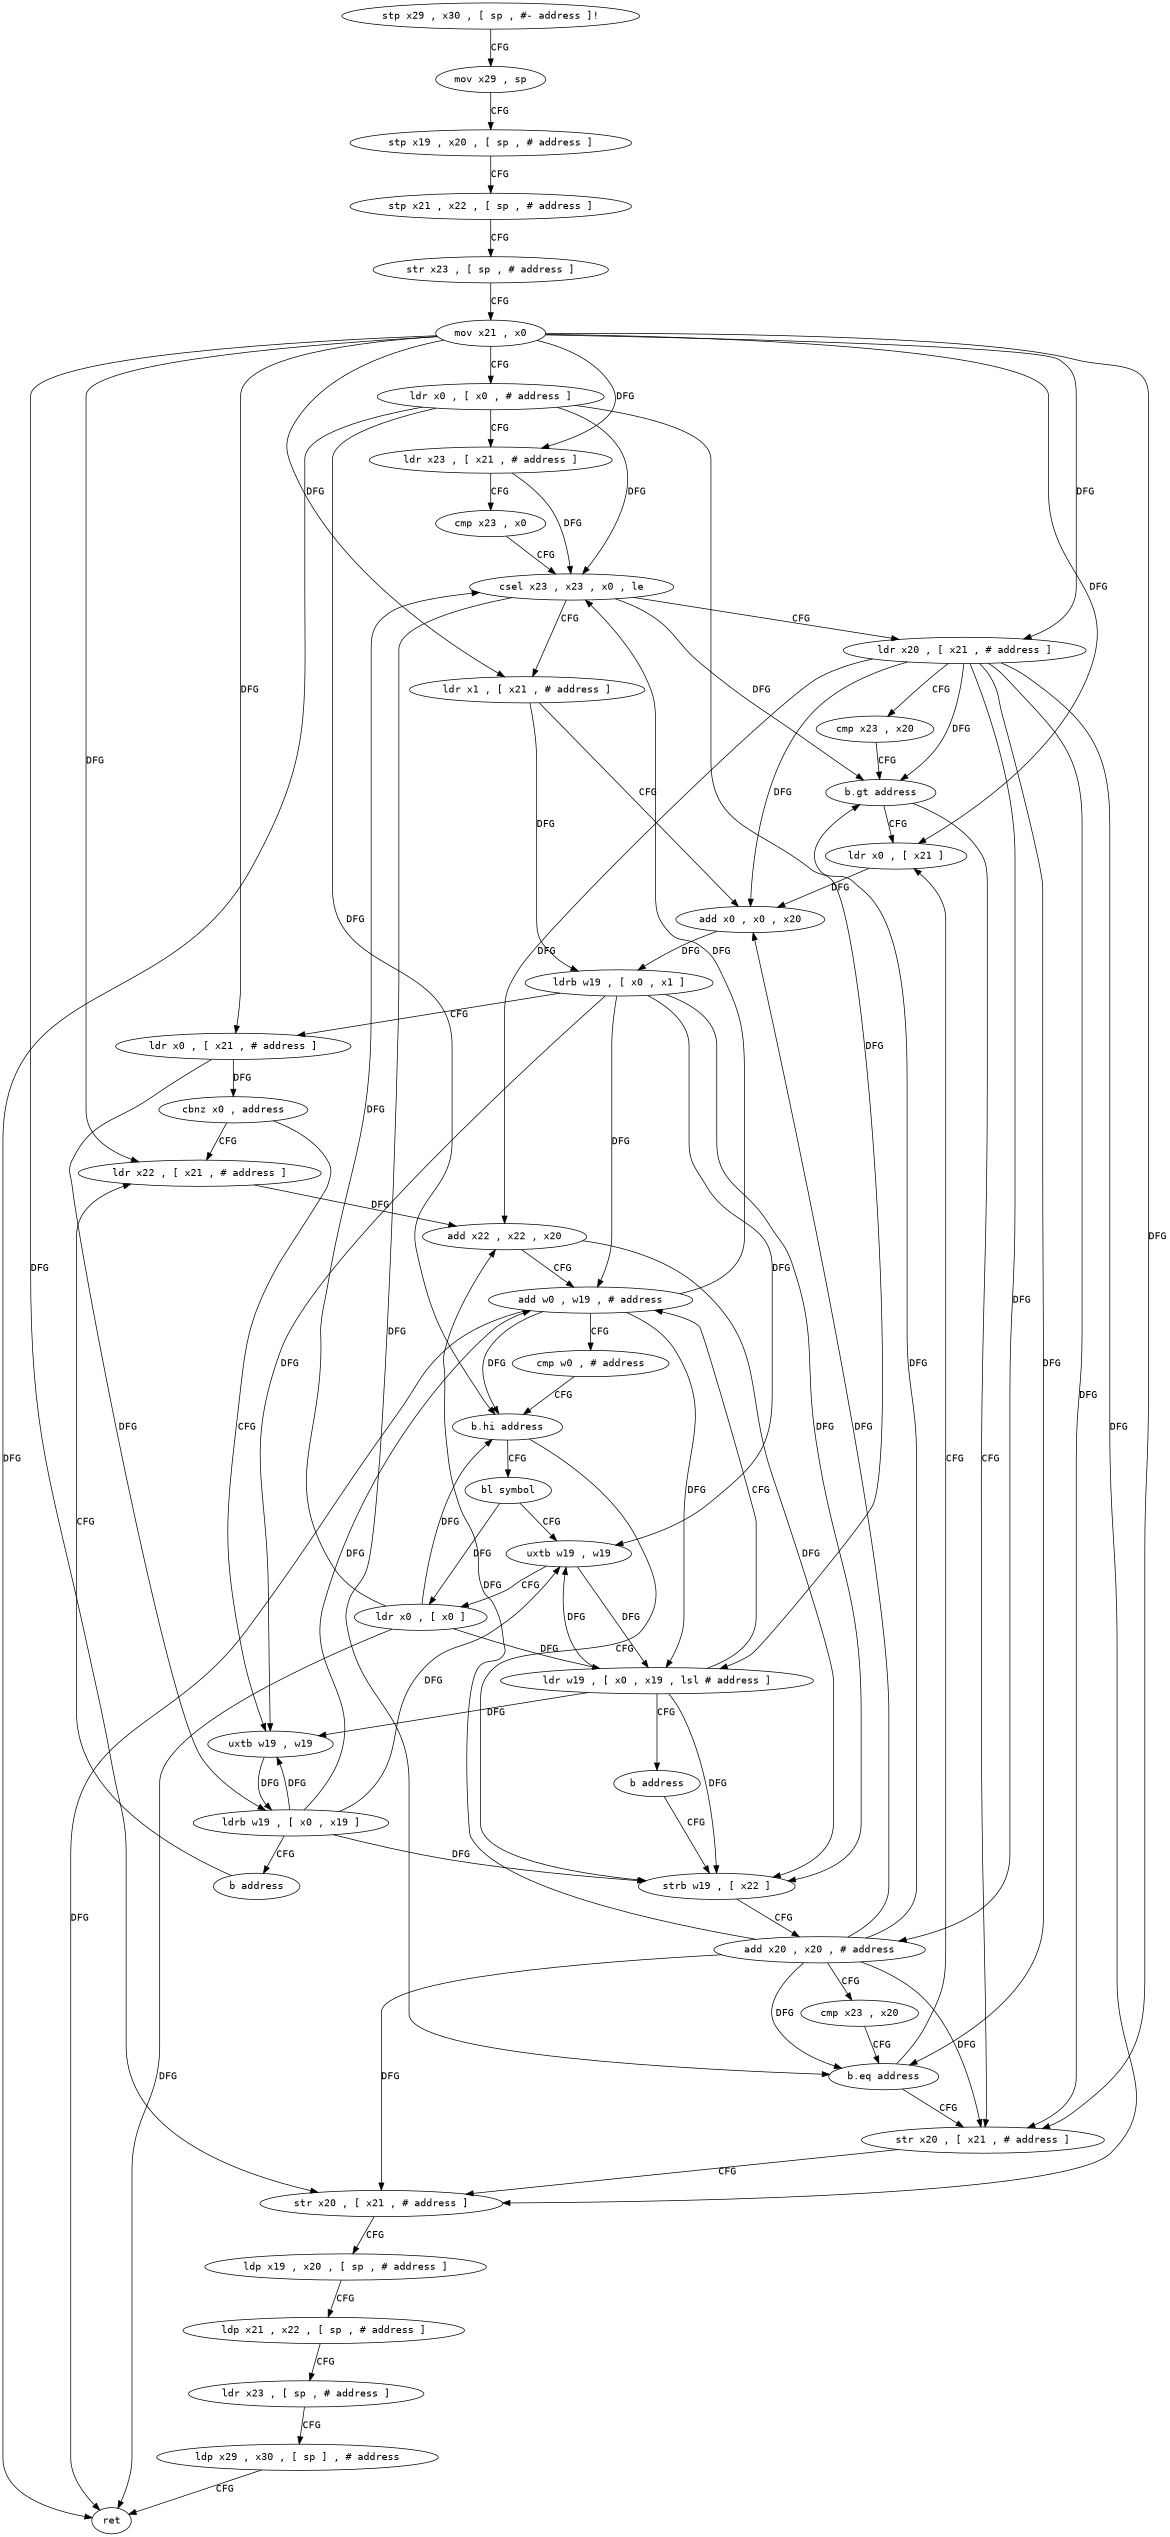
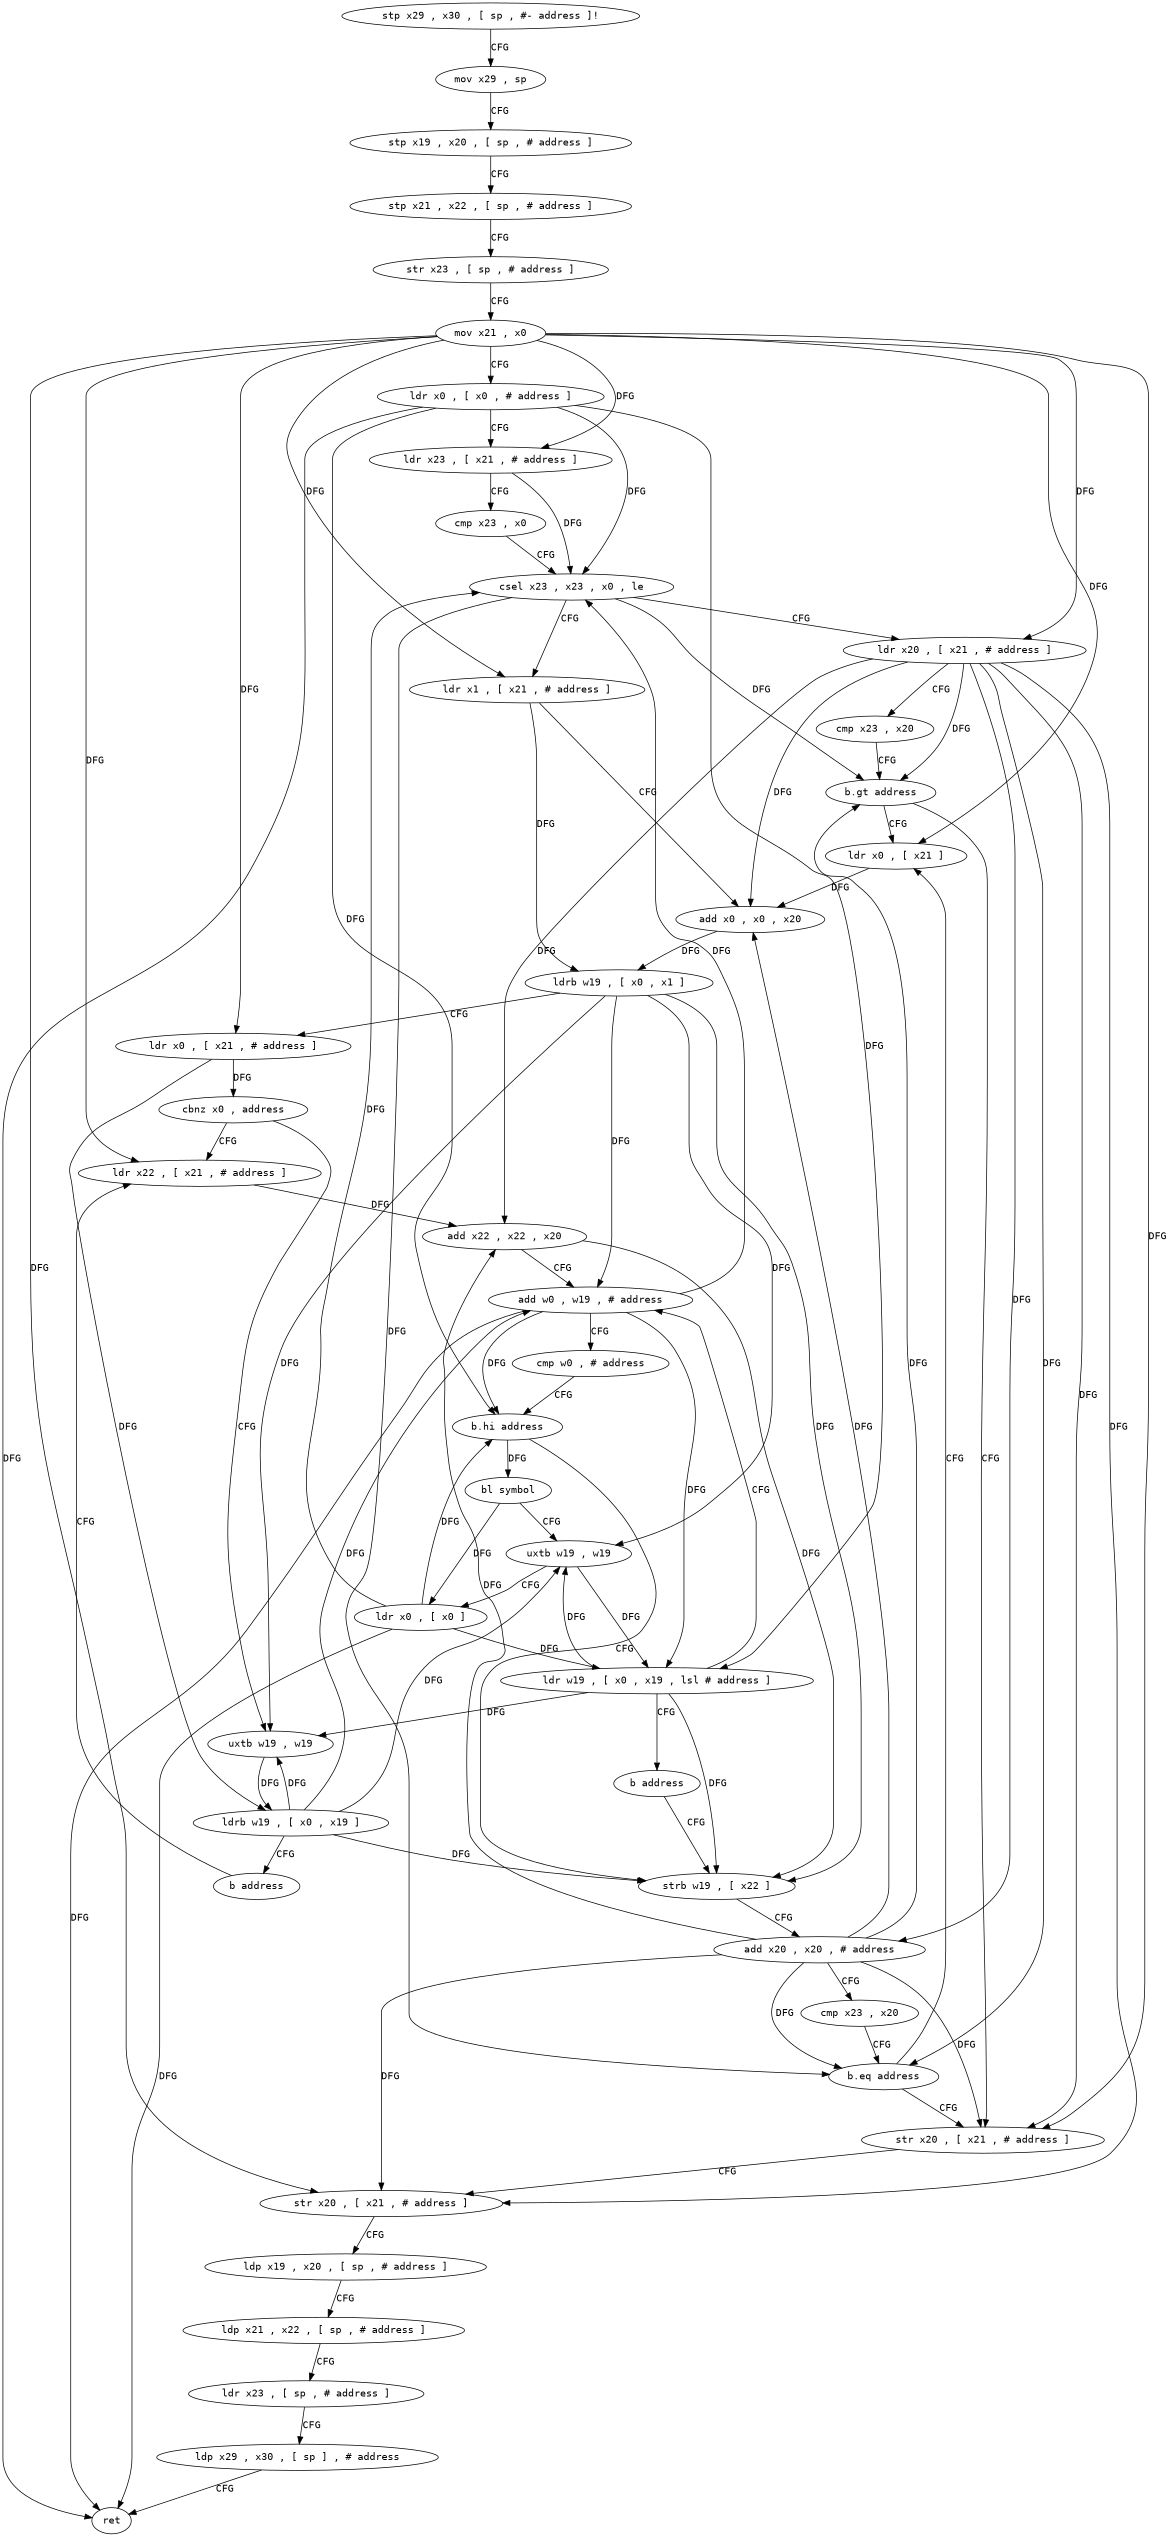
(517, 1459) -> (517, 1459)
